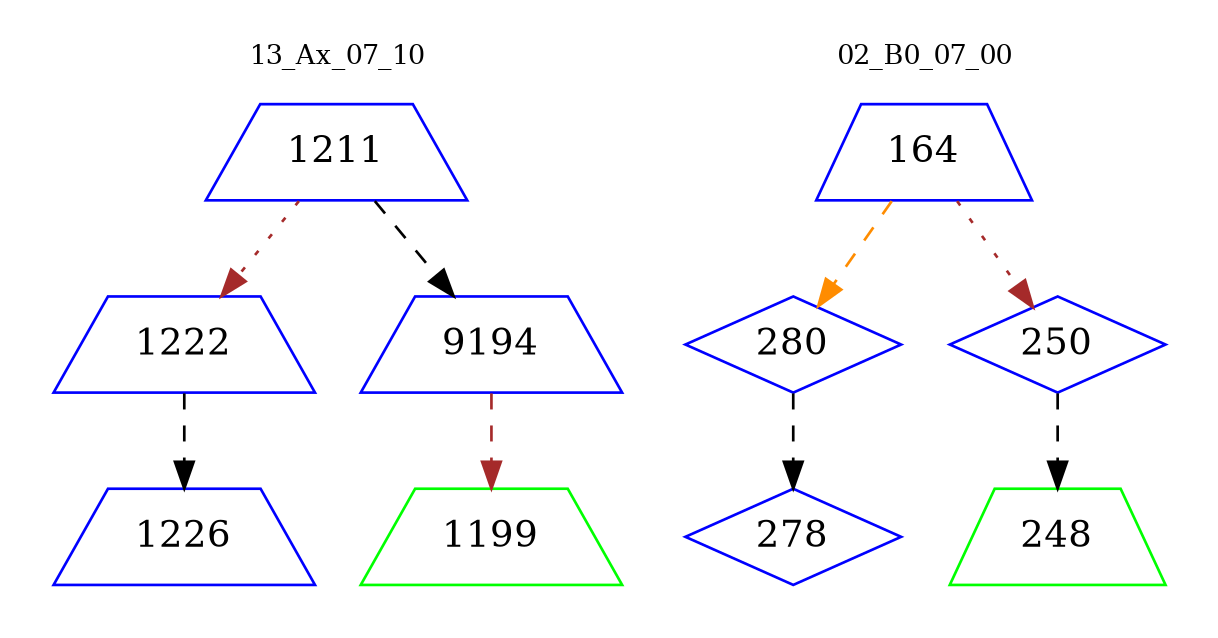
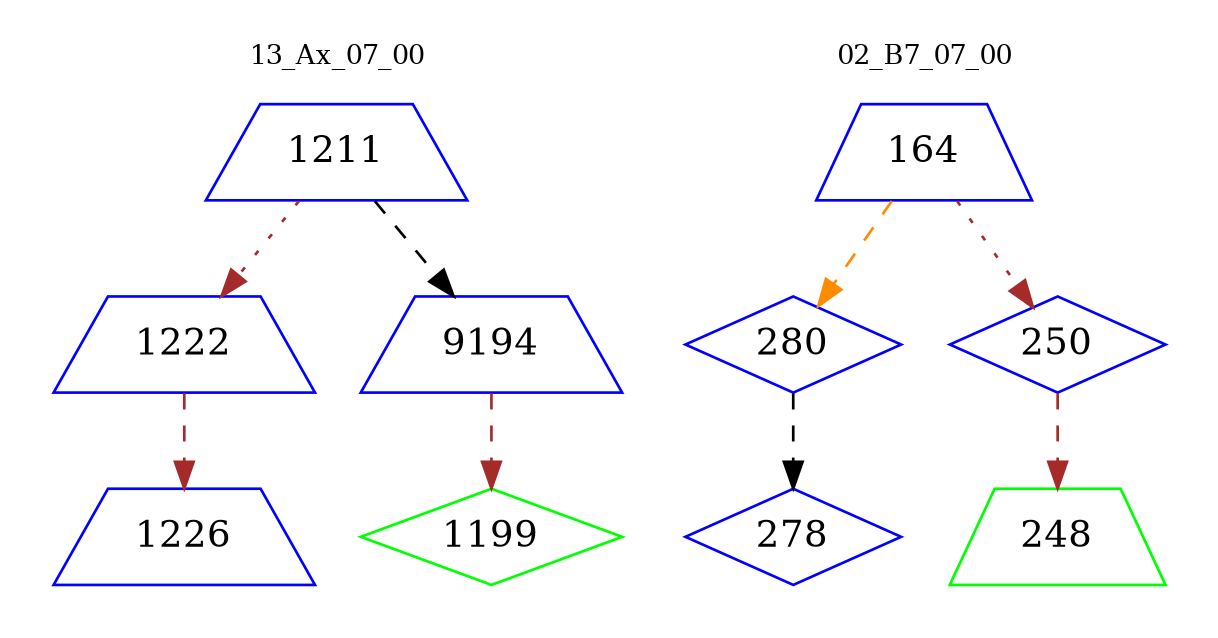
(338, 57) -> (338, 57)
(925, 57) -> (925, 57)
(184, 428) -> (184, 428)
(1058, 428) -> (1058, 428)
(491, 537) -> (491, 537)
